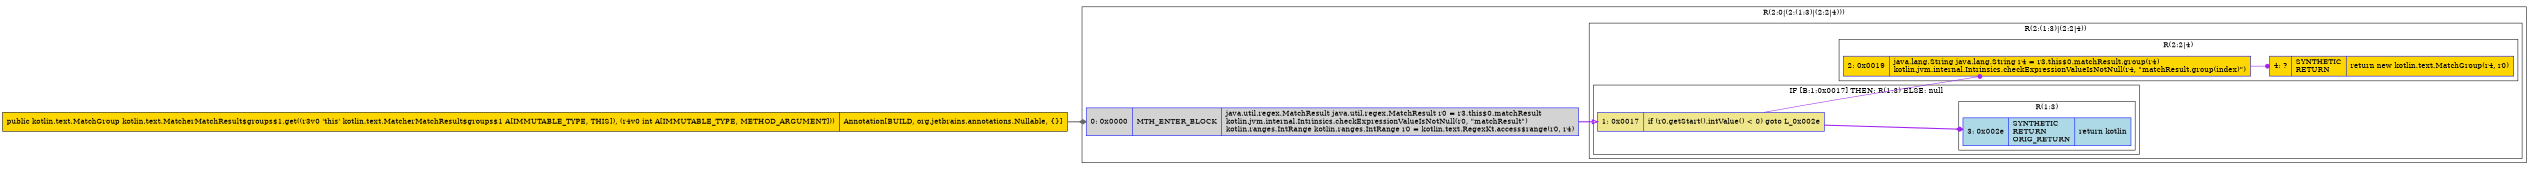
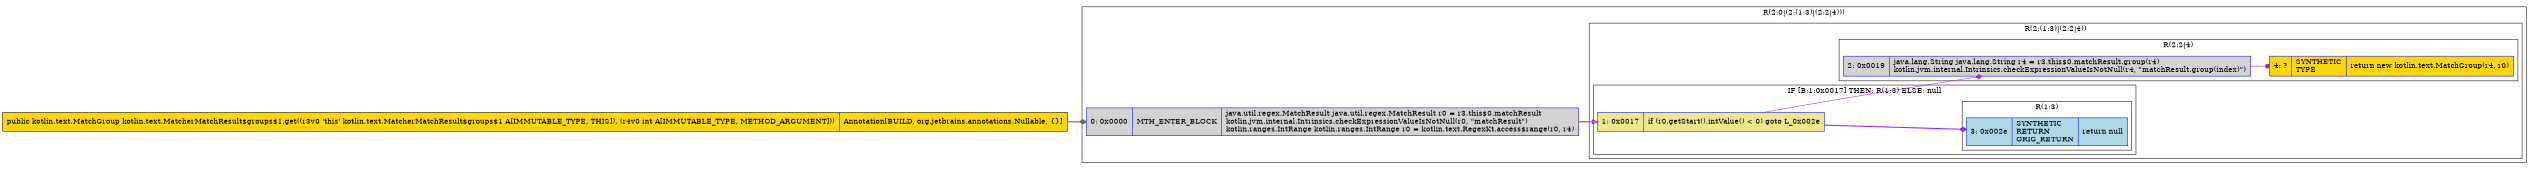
(2047, 66) -> (2047, 66)
(2313, 70) -> (2306, 70)
(1871, 94) -> (1870, 94)
(2103, 132) -> (2103, 132)
